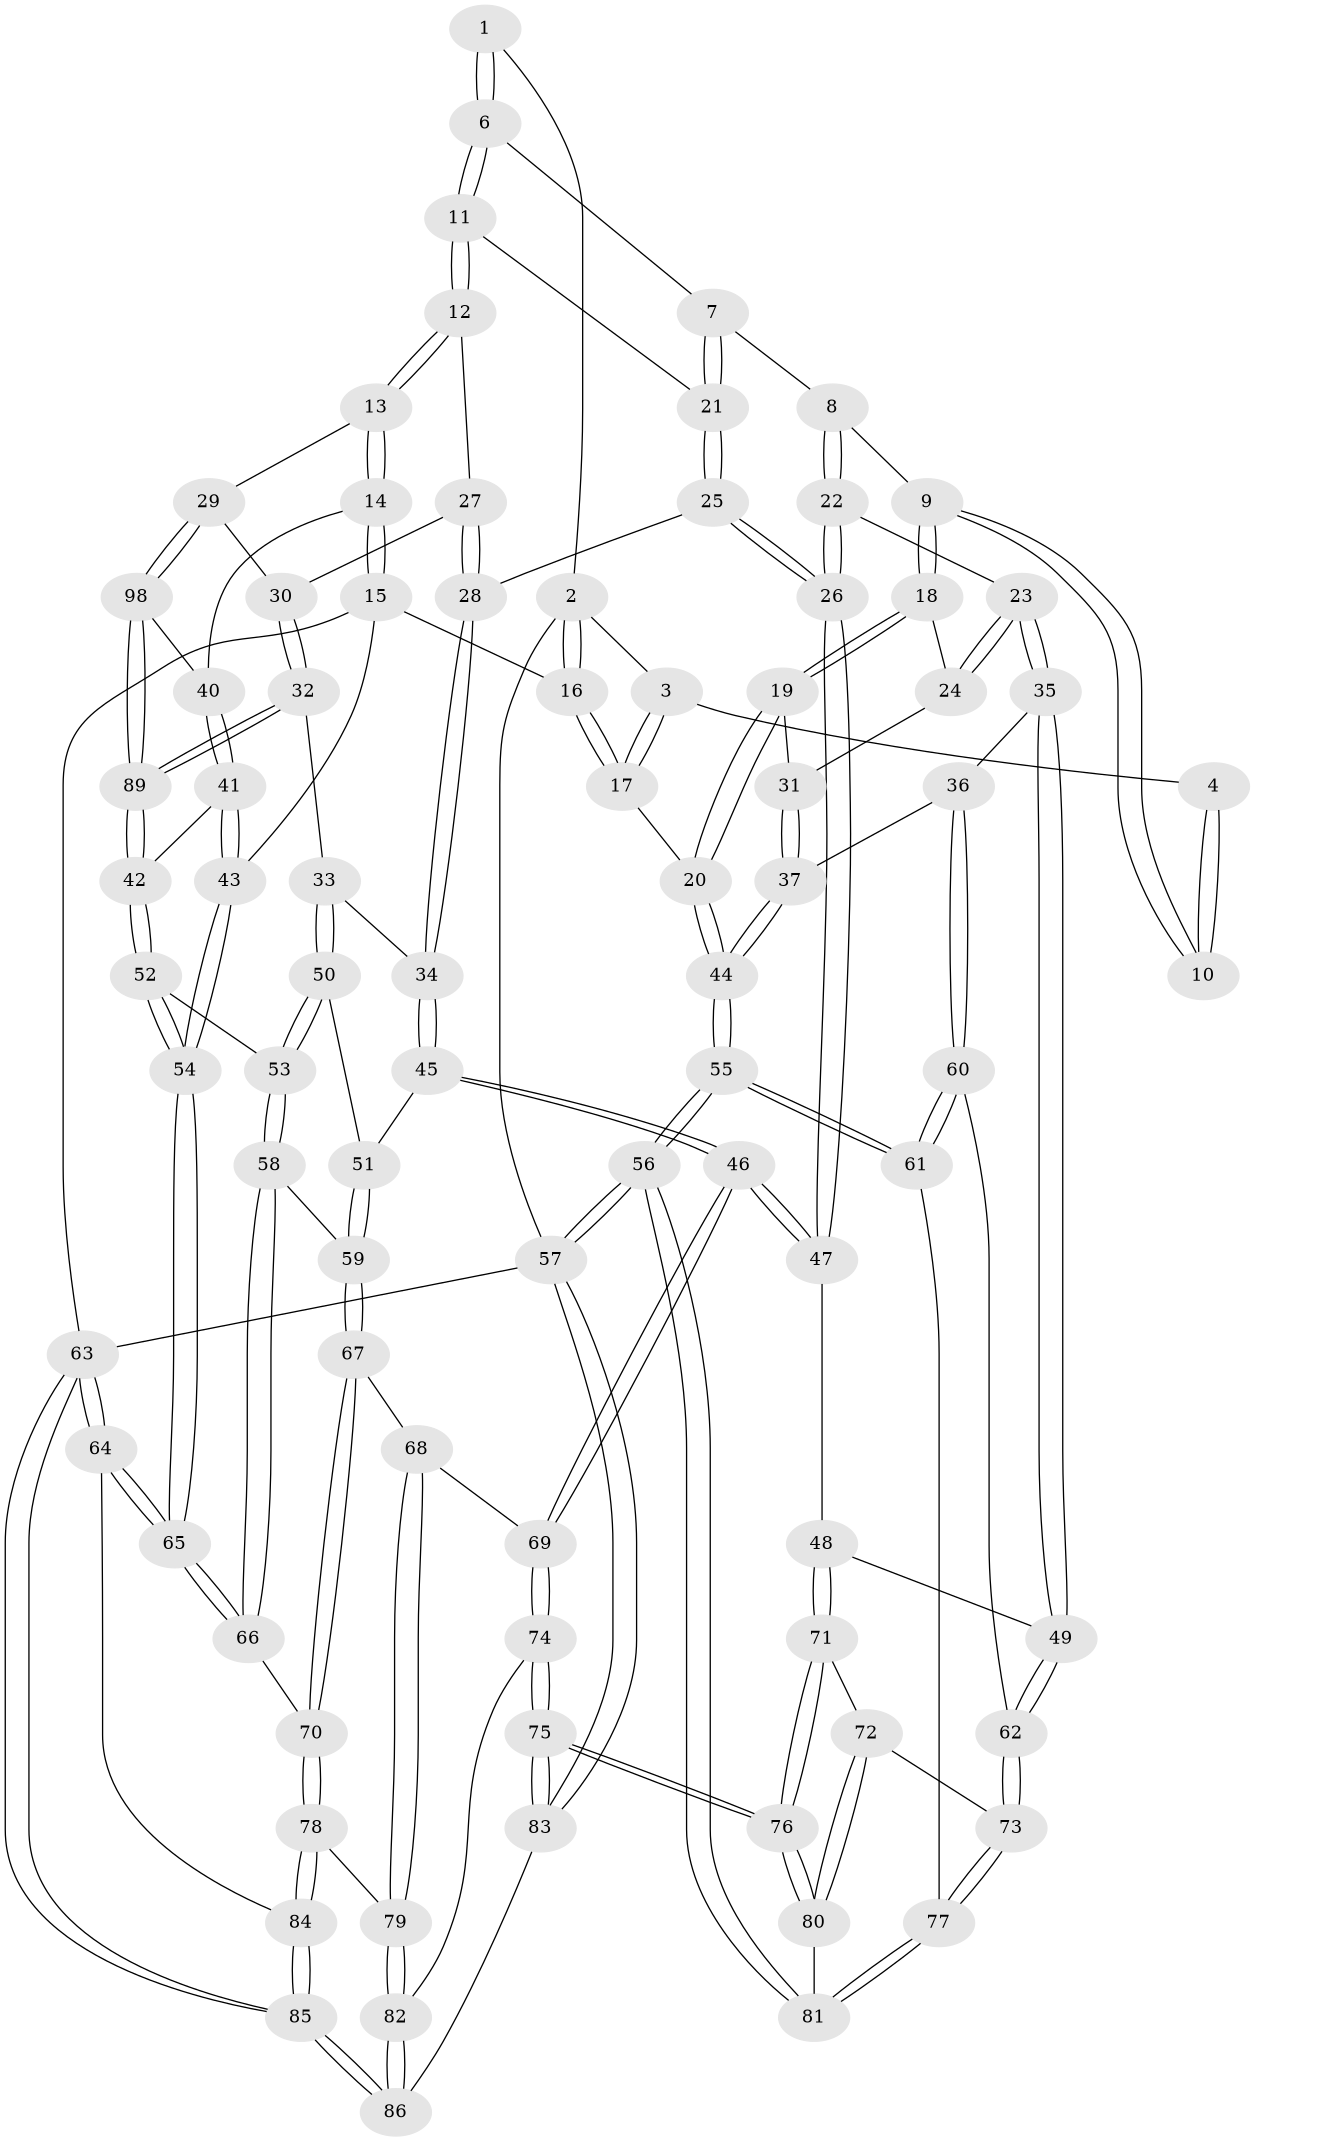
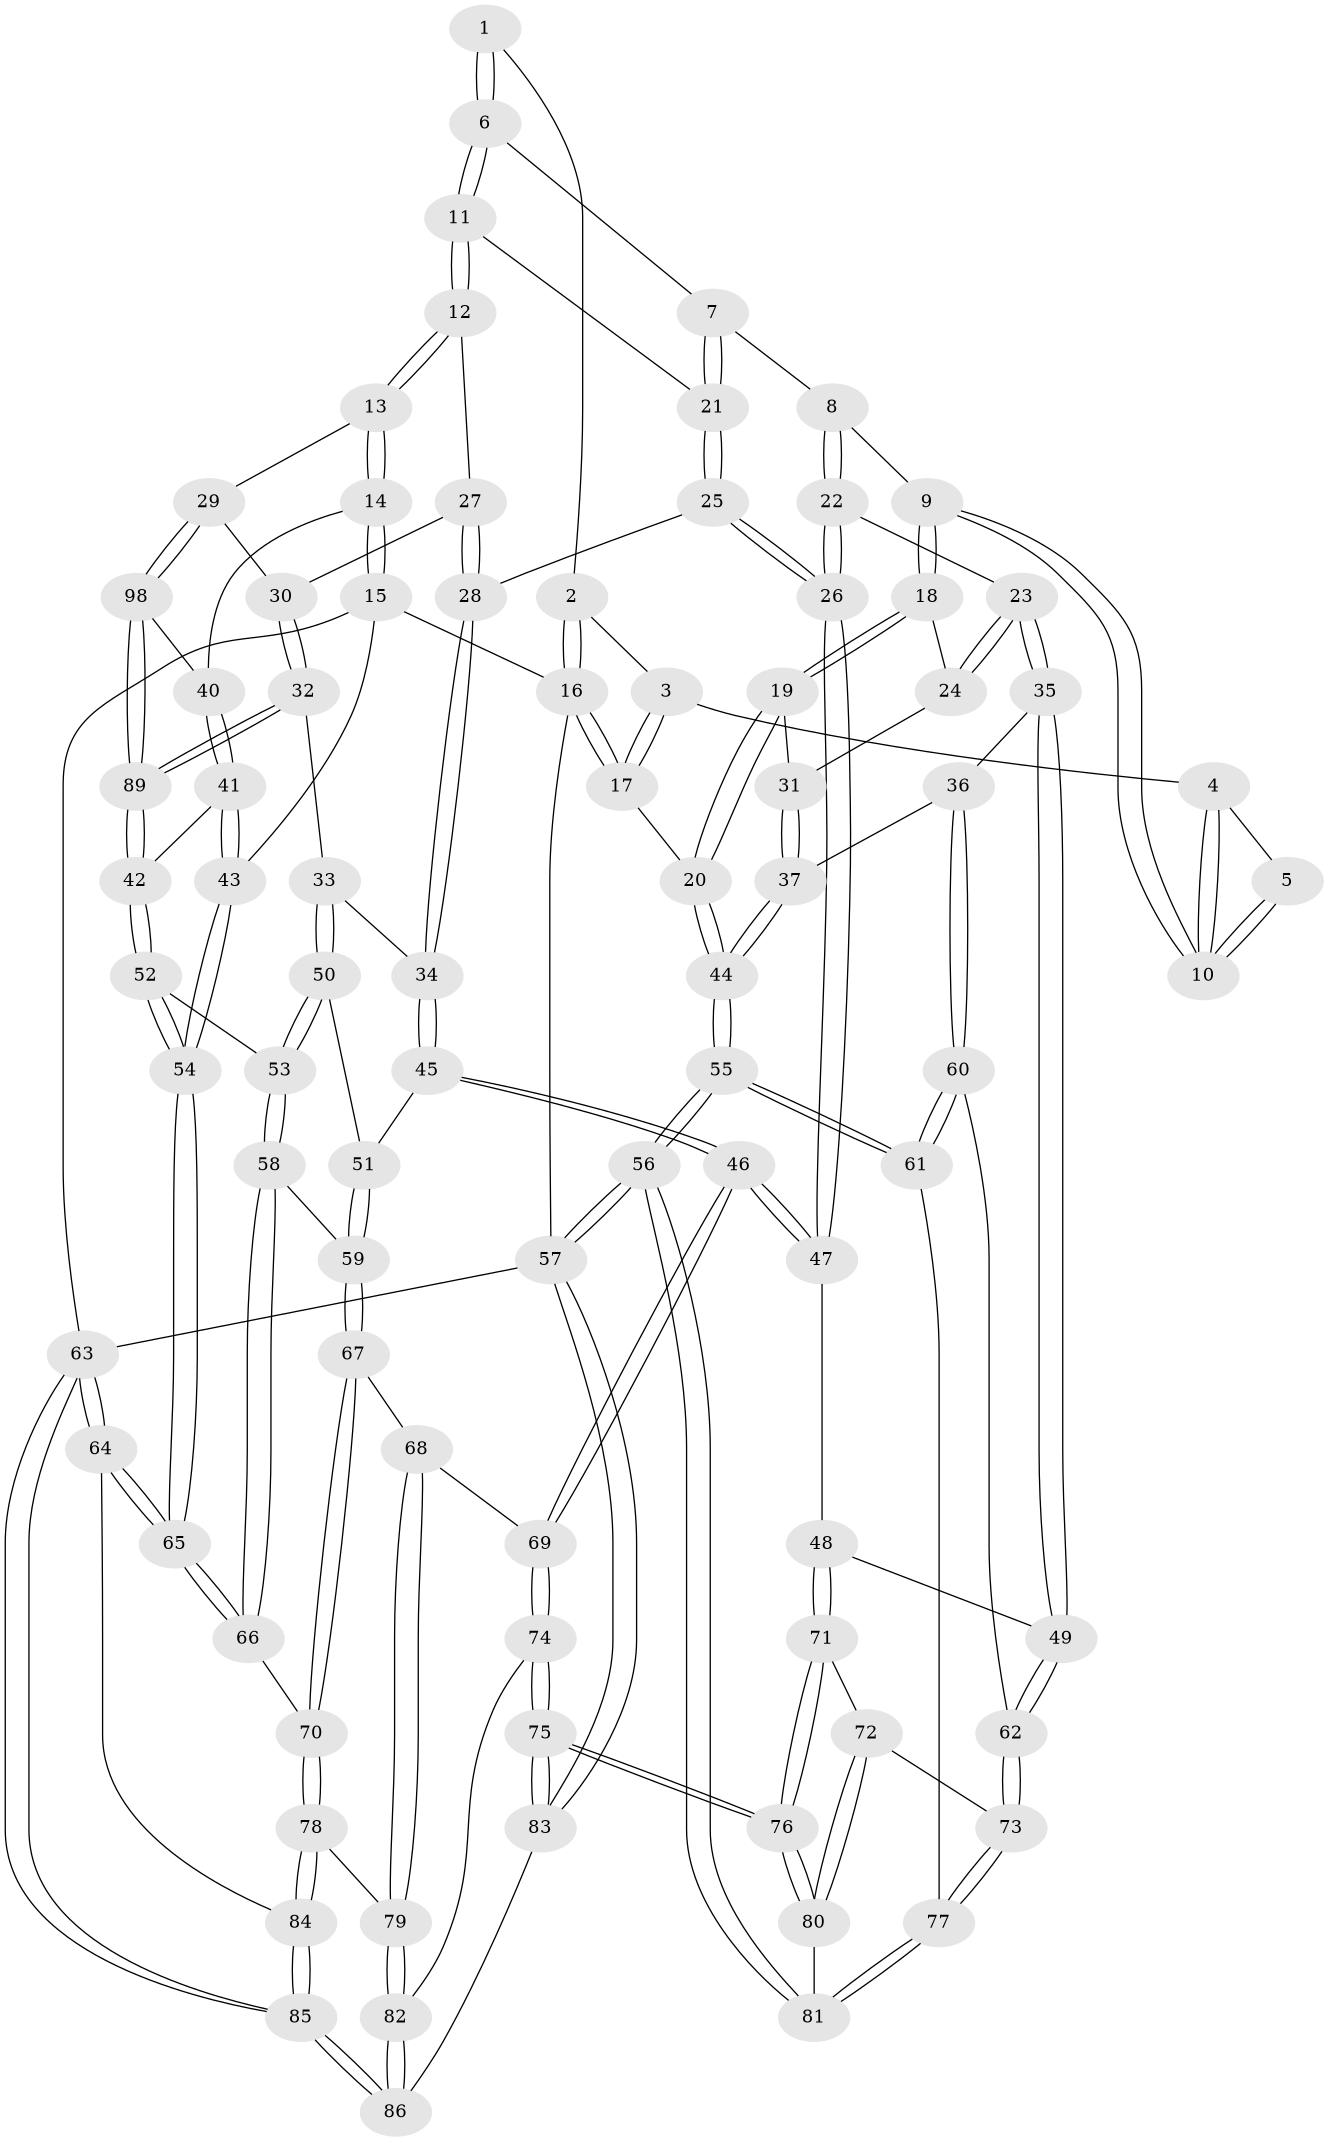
none -> (1288, 881)
(500, 924) -> (550, 975)
